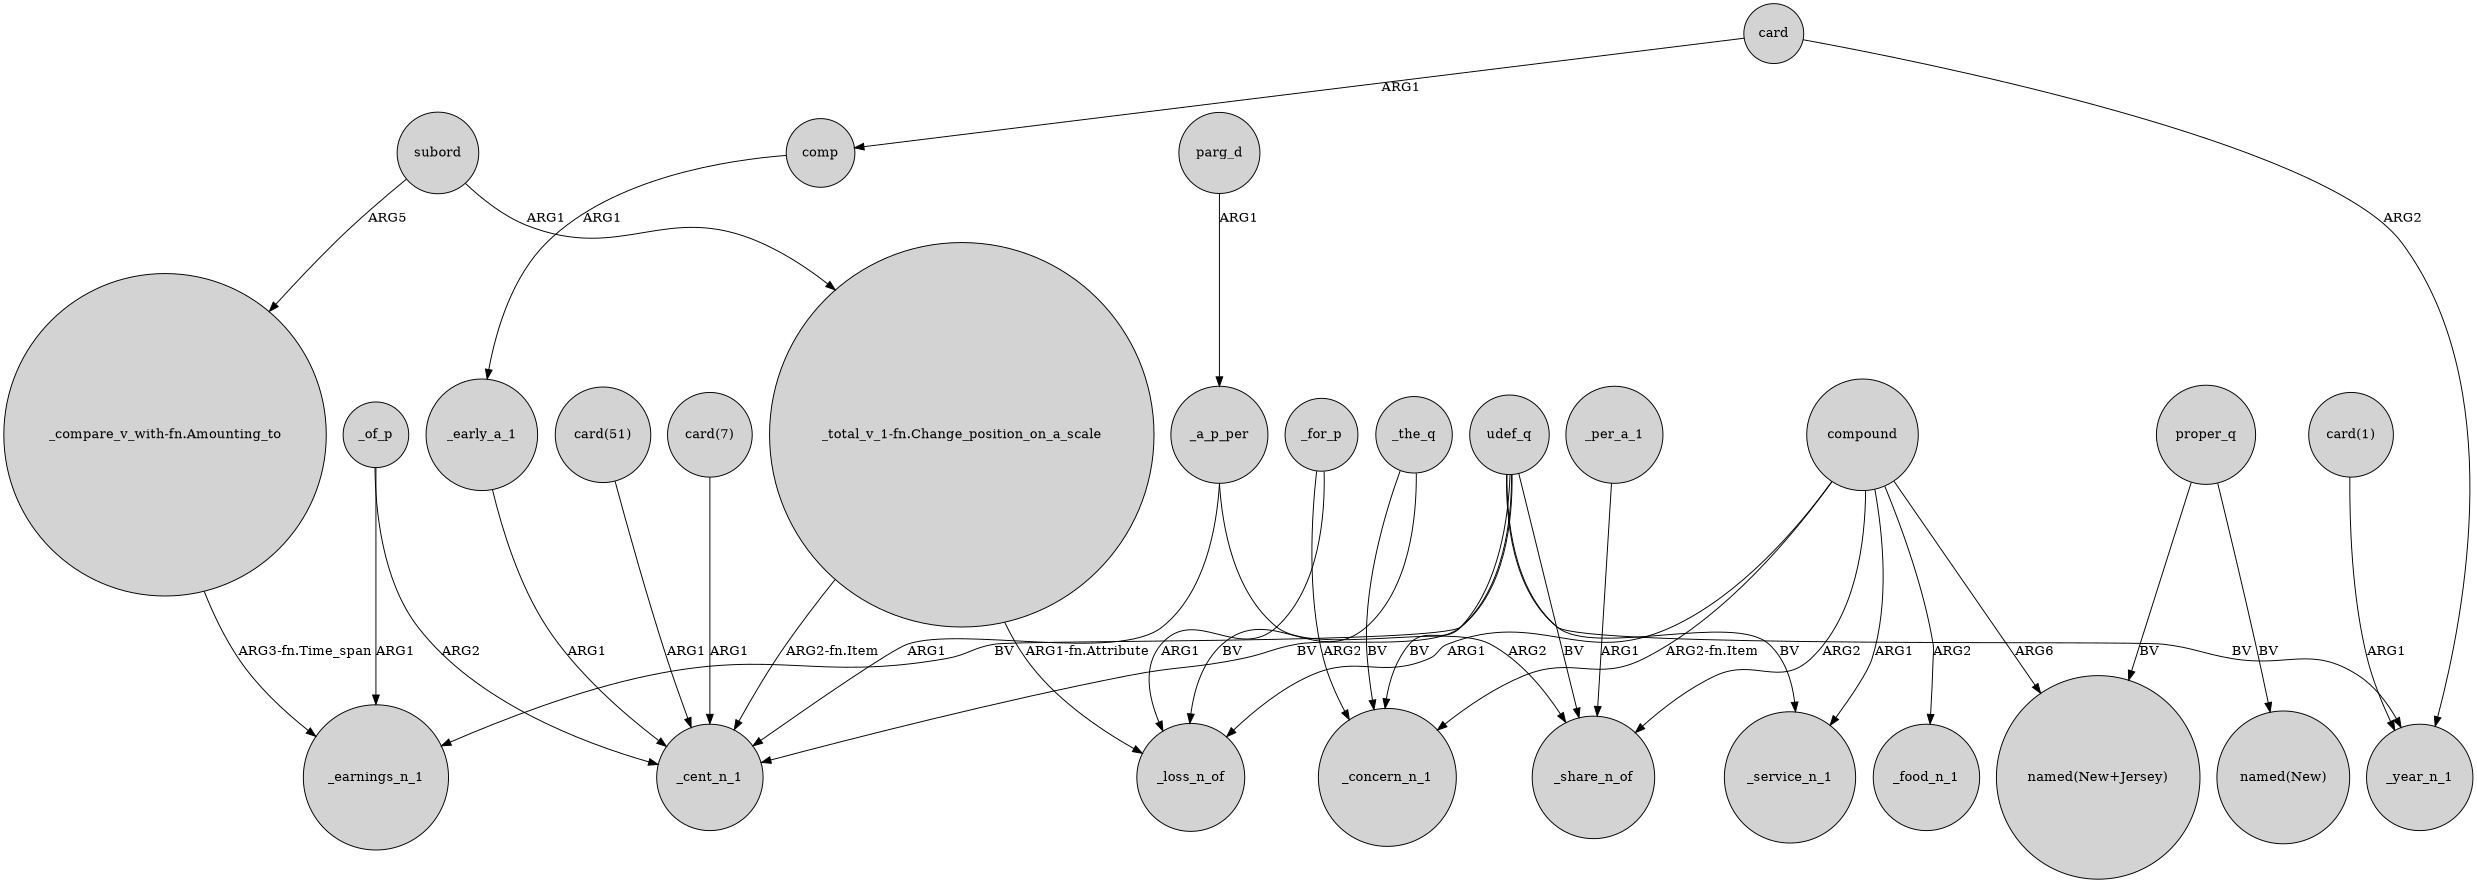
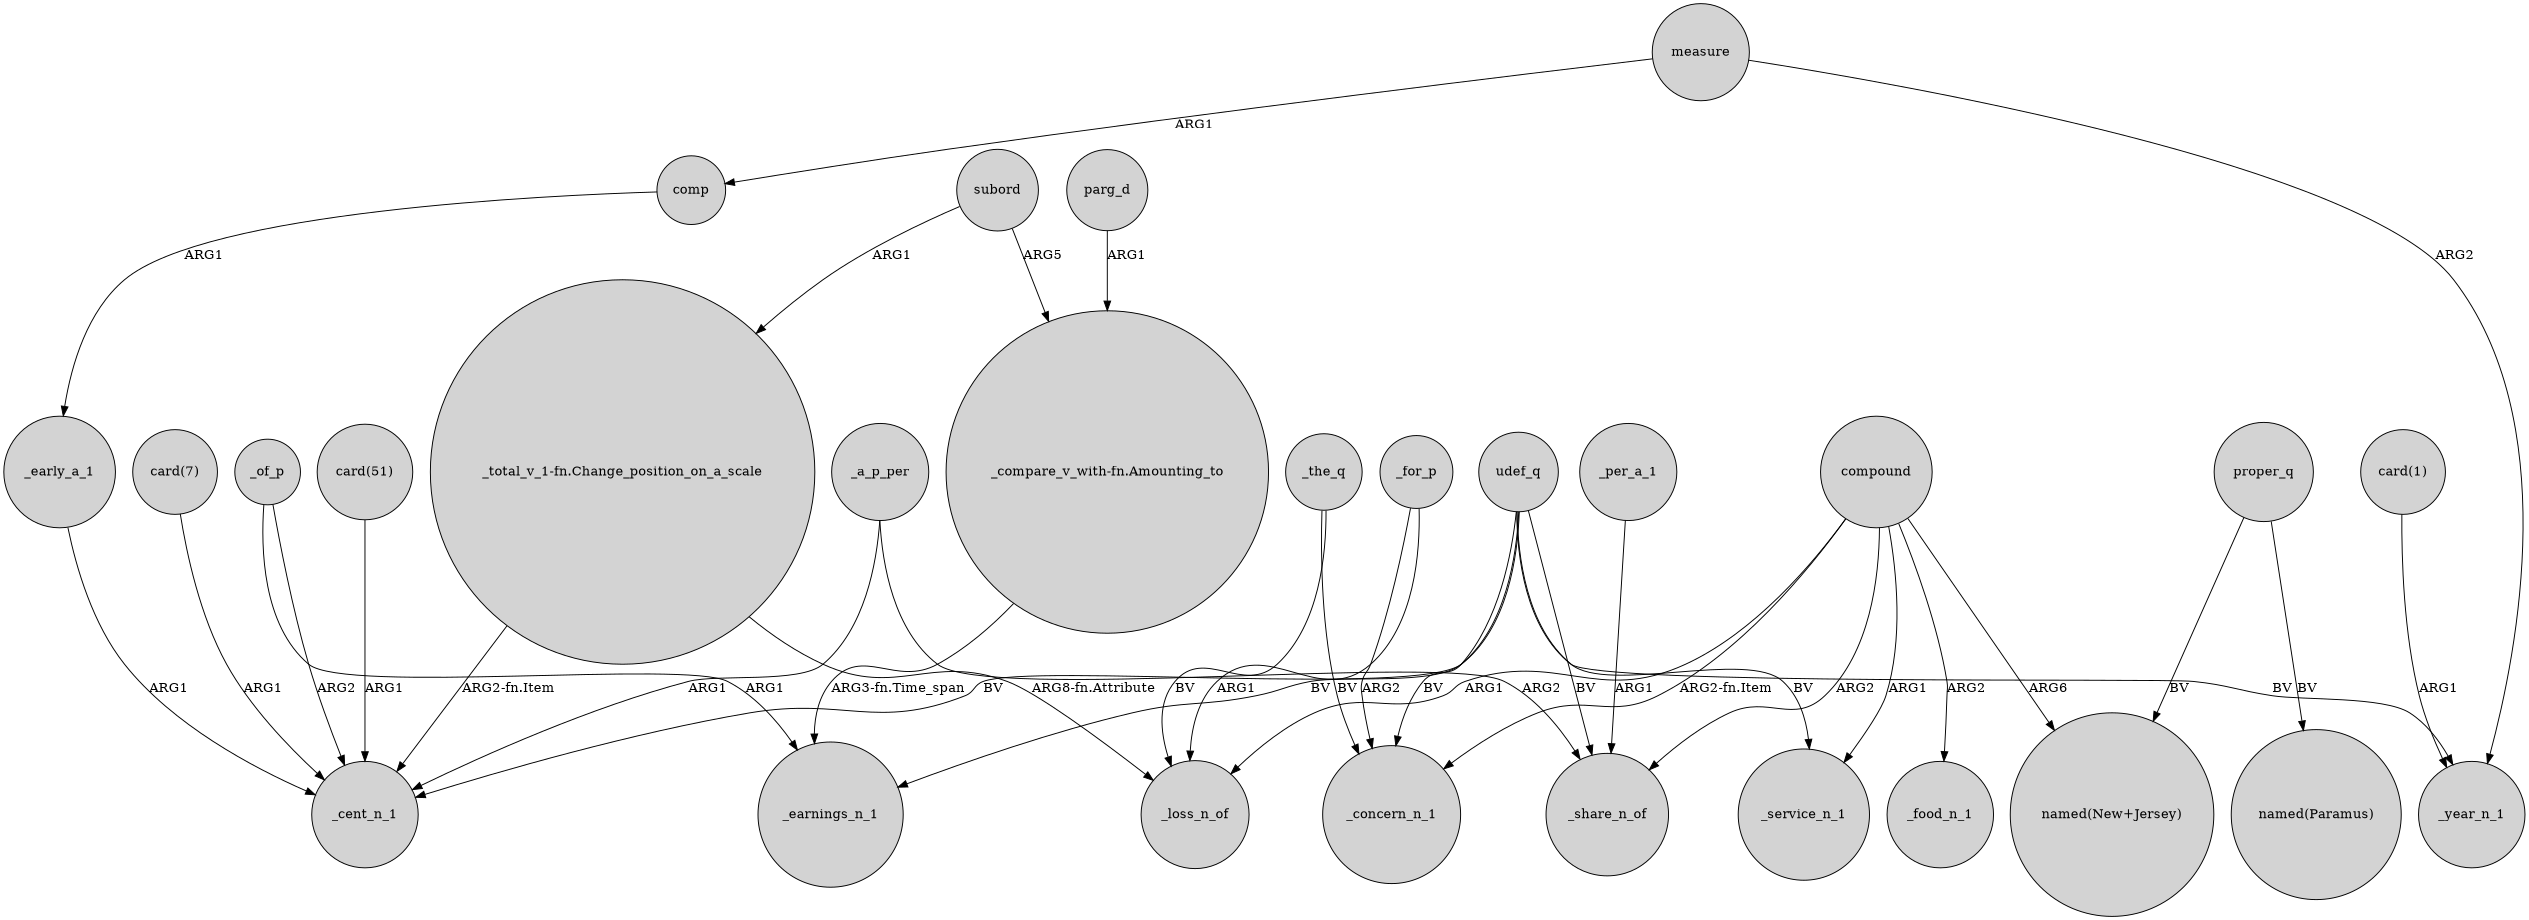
(1774, 34) -> (1701, 52)
(1219, 285) -> (1107, 266)
(1088, 651) -> (1094, 689)
(2283, 777) -> (2316, 815)
